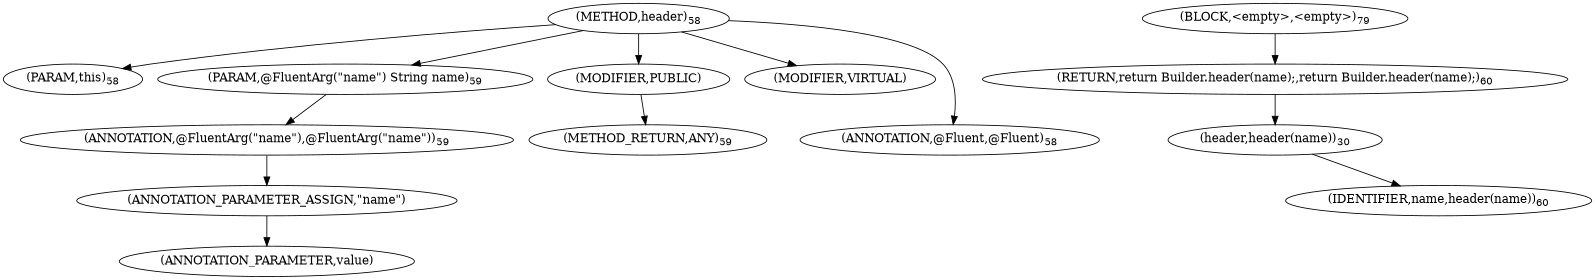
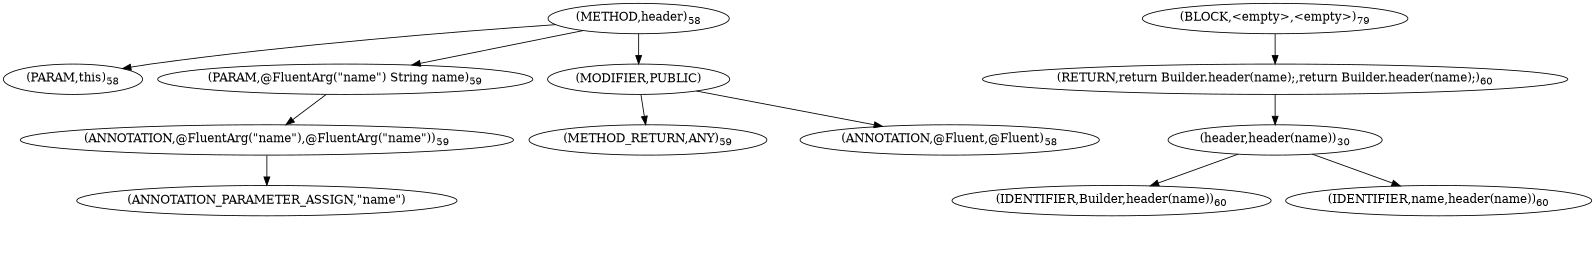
(866, 34) -> (785, 108)
(840, 79) -> none
none -> (1112, 201)
(267, 261) -> none
